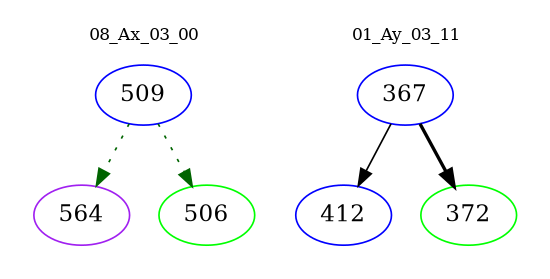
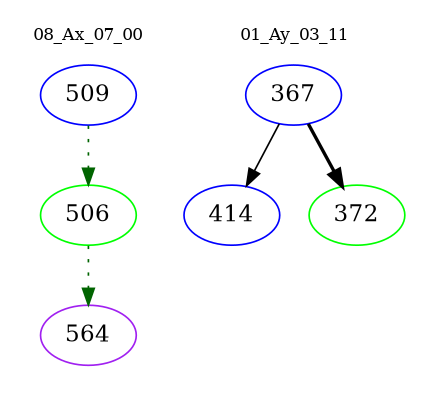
(144, 36) -> (88, 36)
(117, 147) -> (88, 267)
(344, 215) -> (232, 215)
